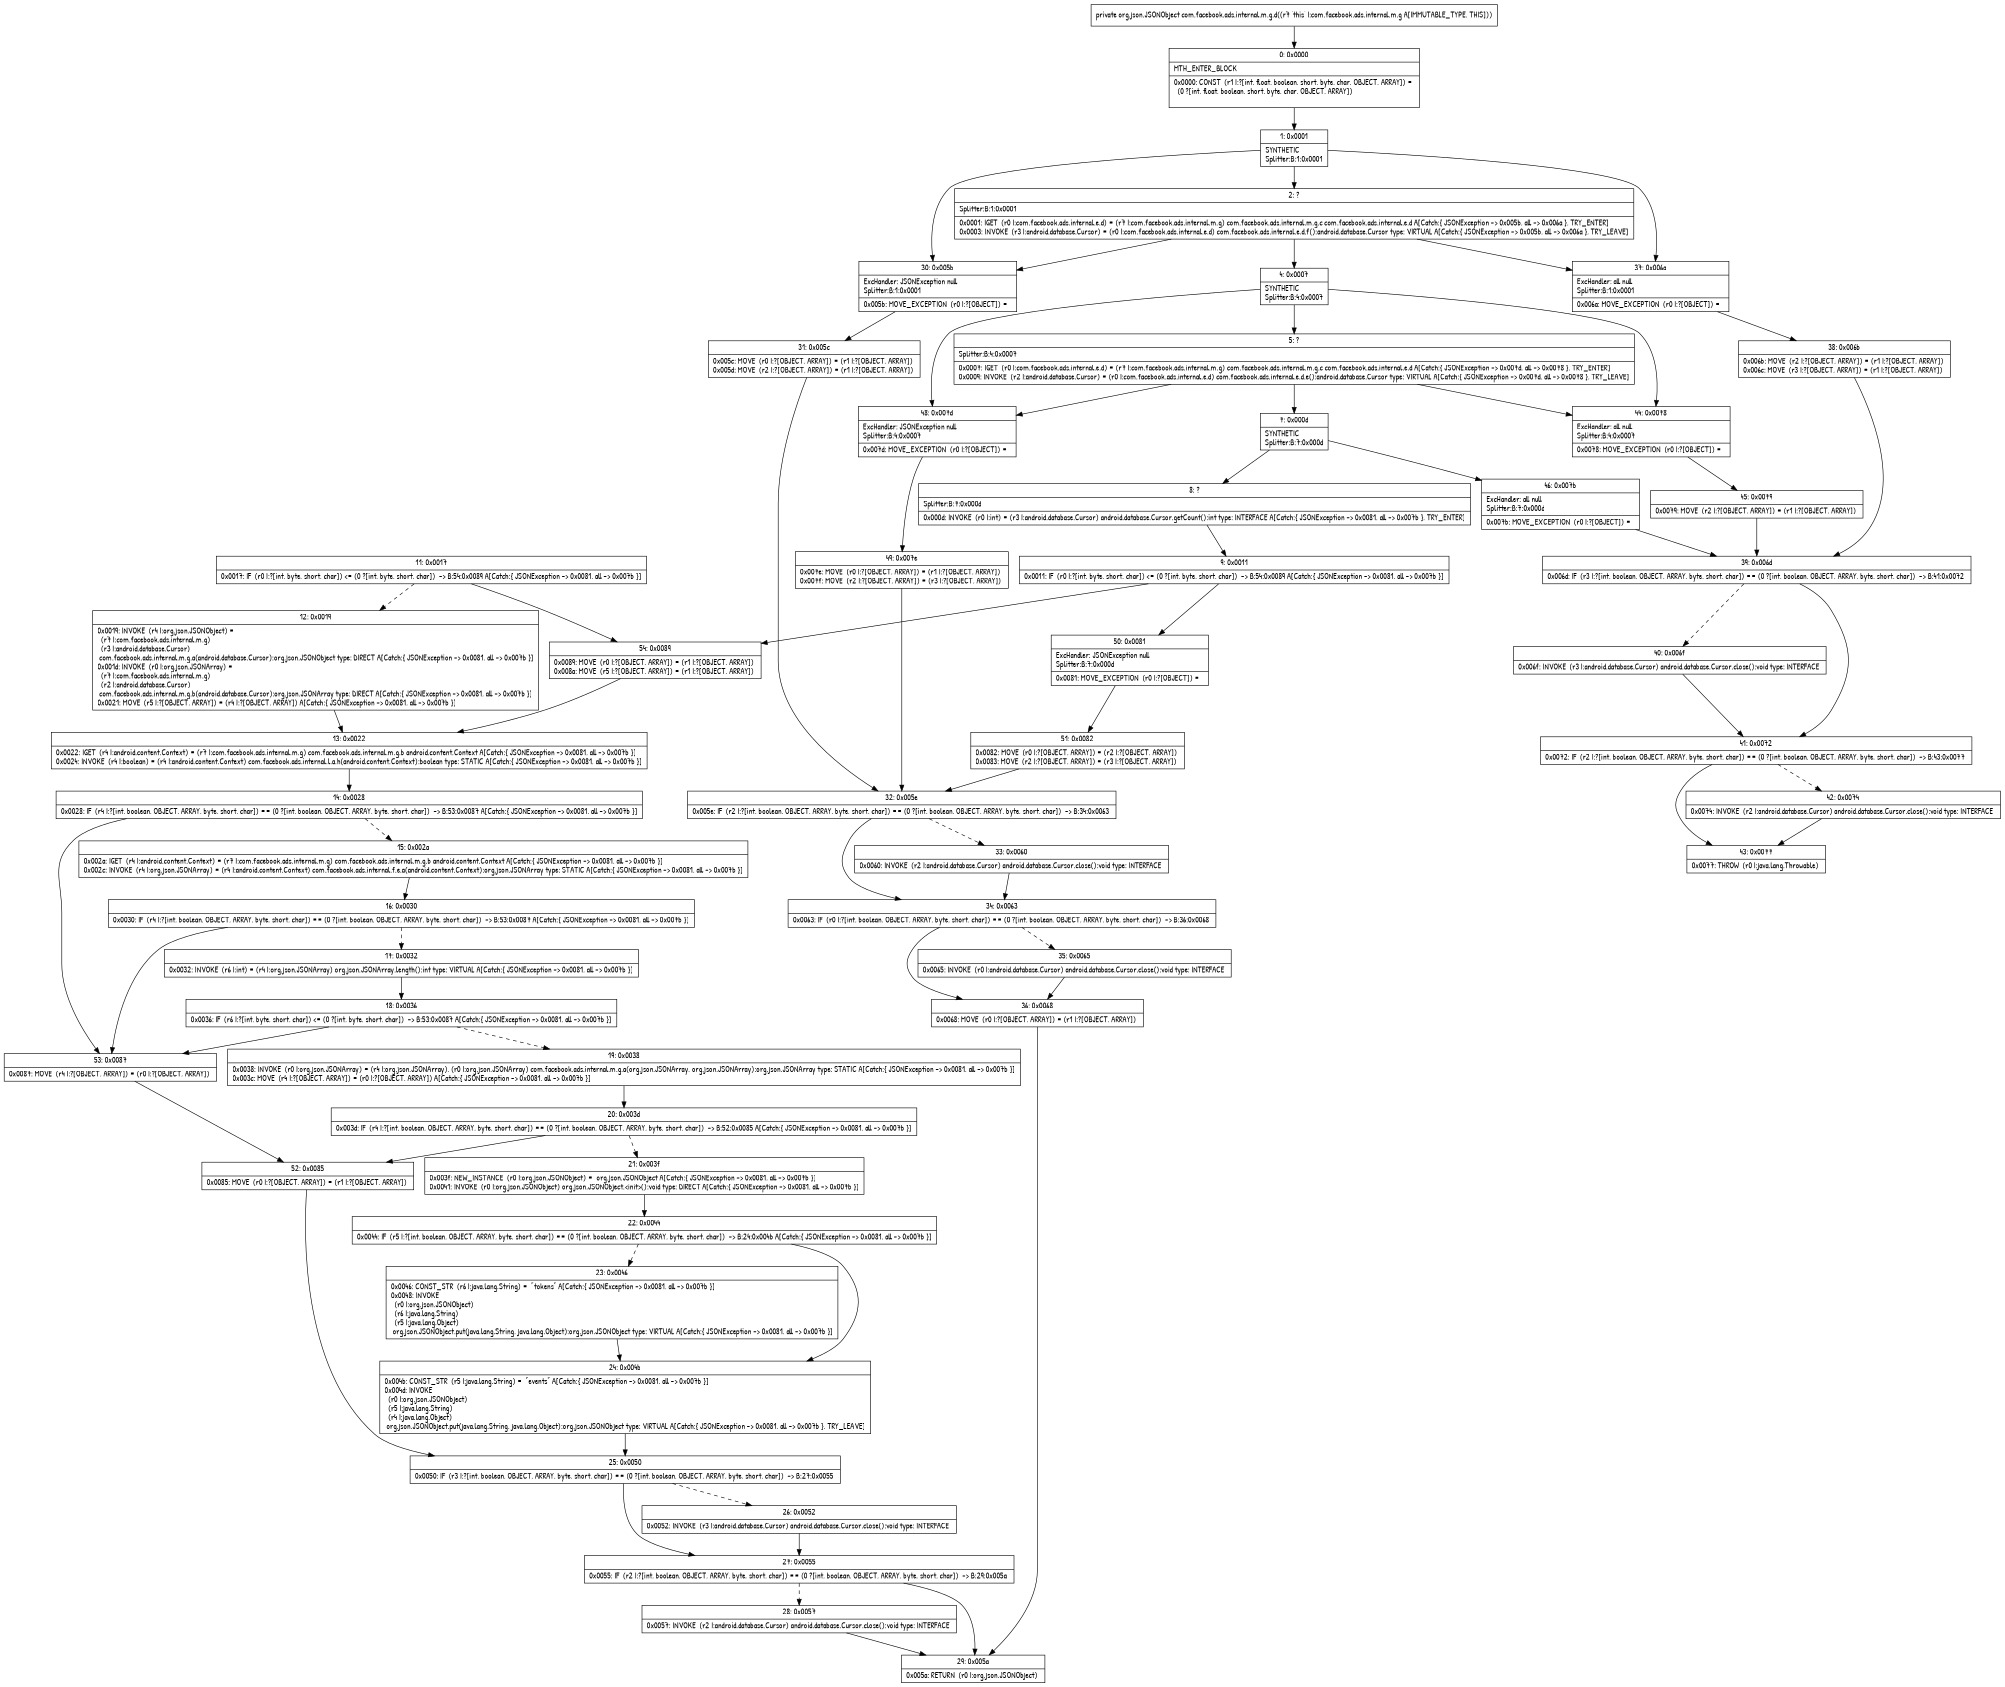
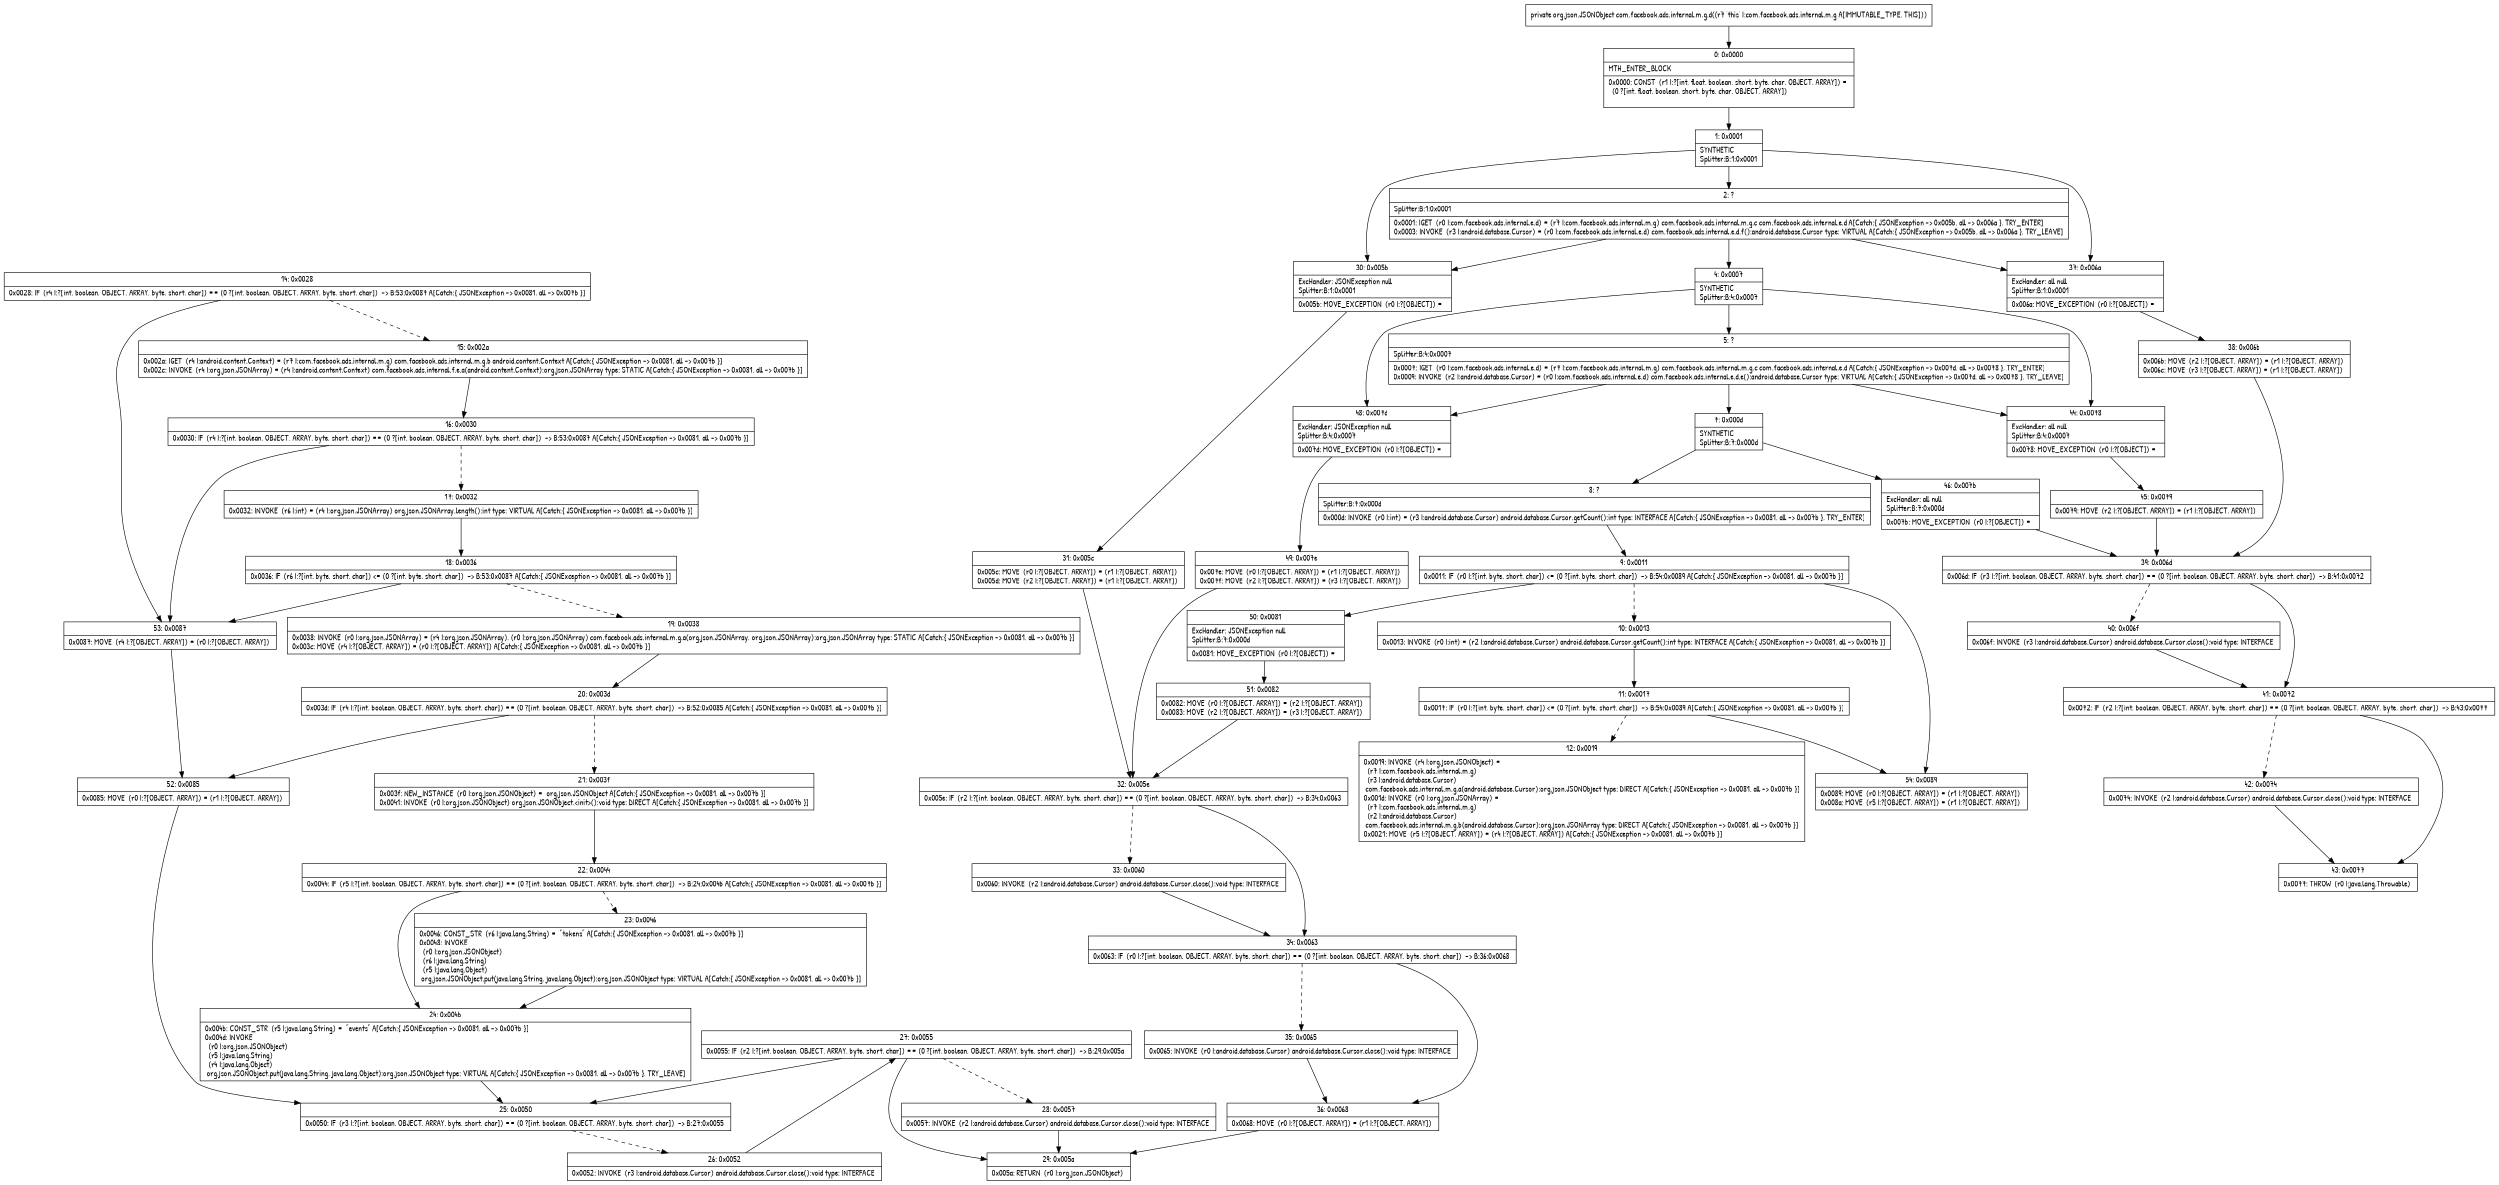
none -> (1634, 636)
(349, 751) -> none
(638, 1535) -> (719, 1080)
